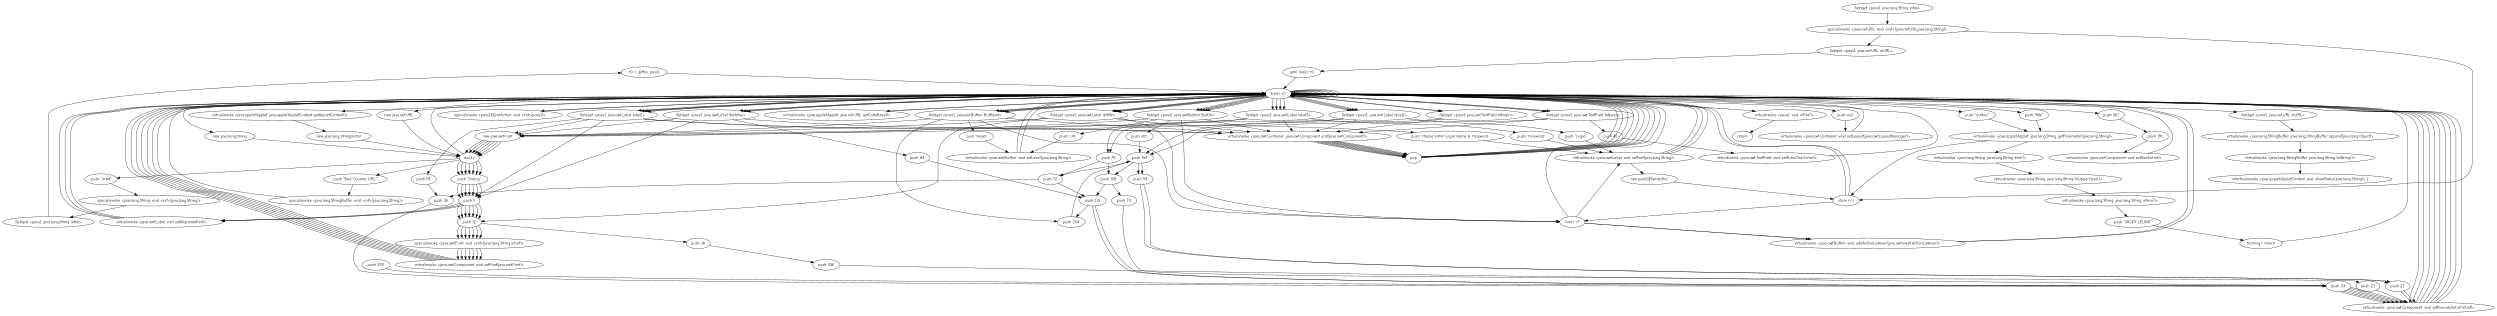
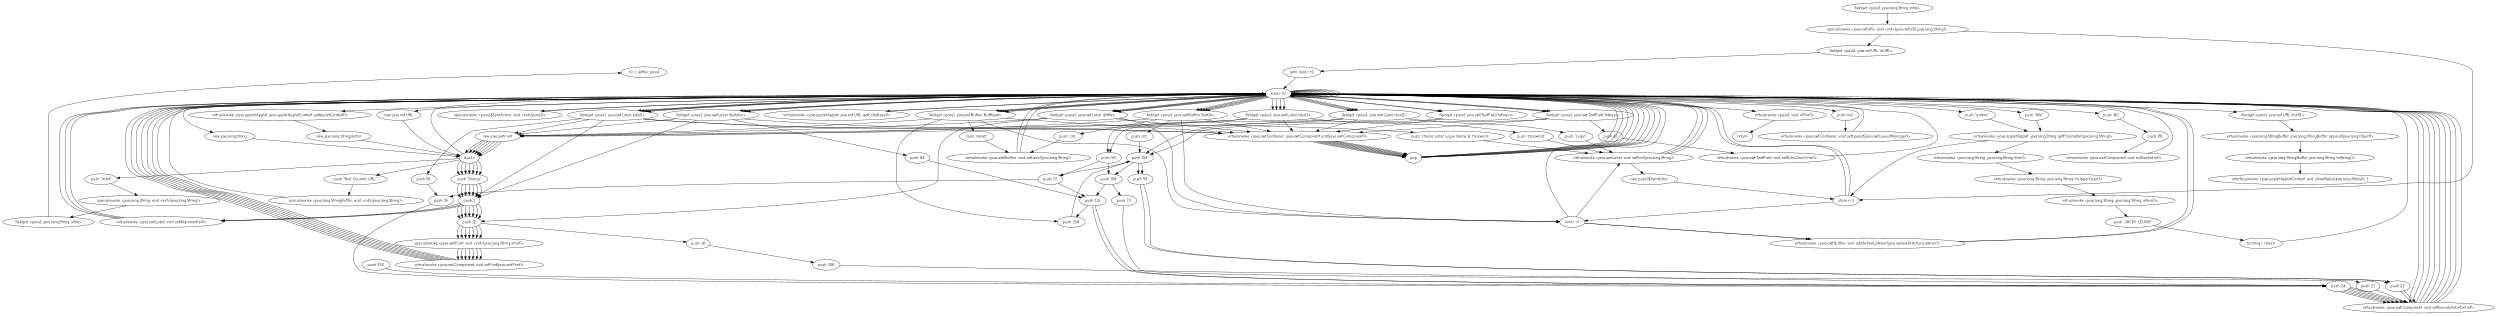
(964, 83) -> none
(1109, 158) -> (1109, 158)
